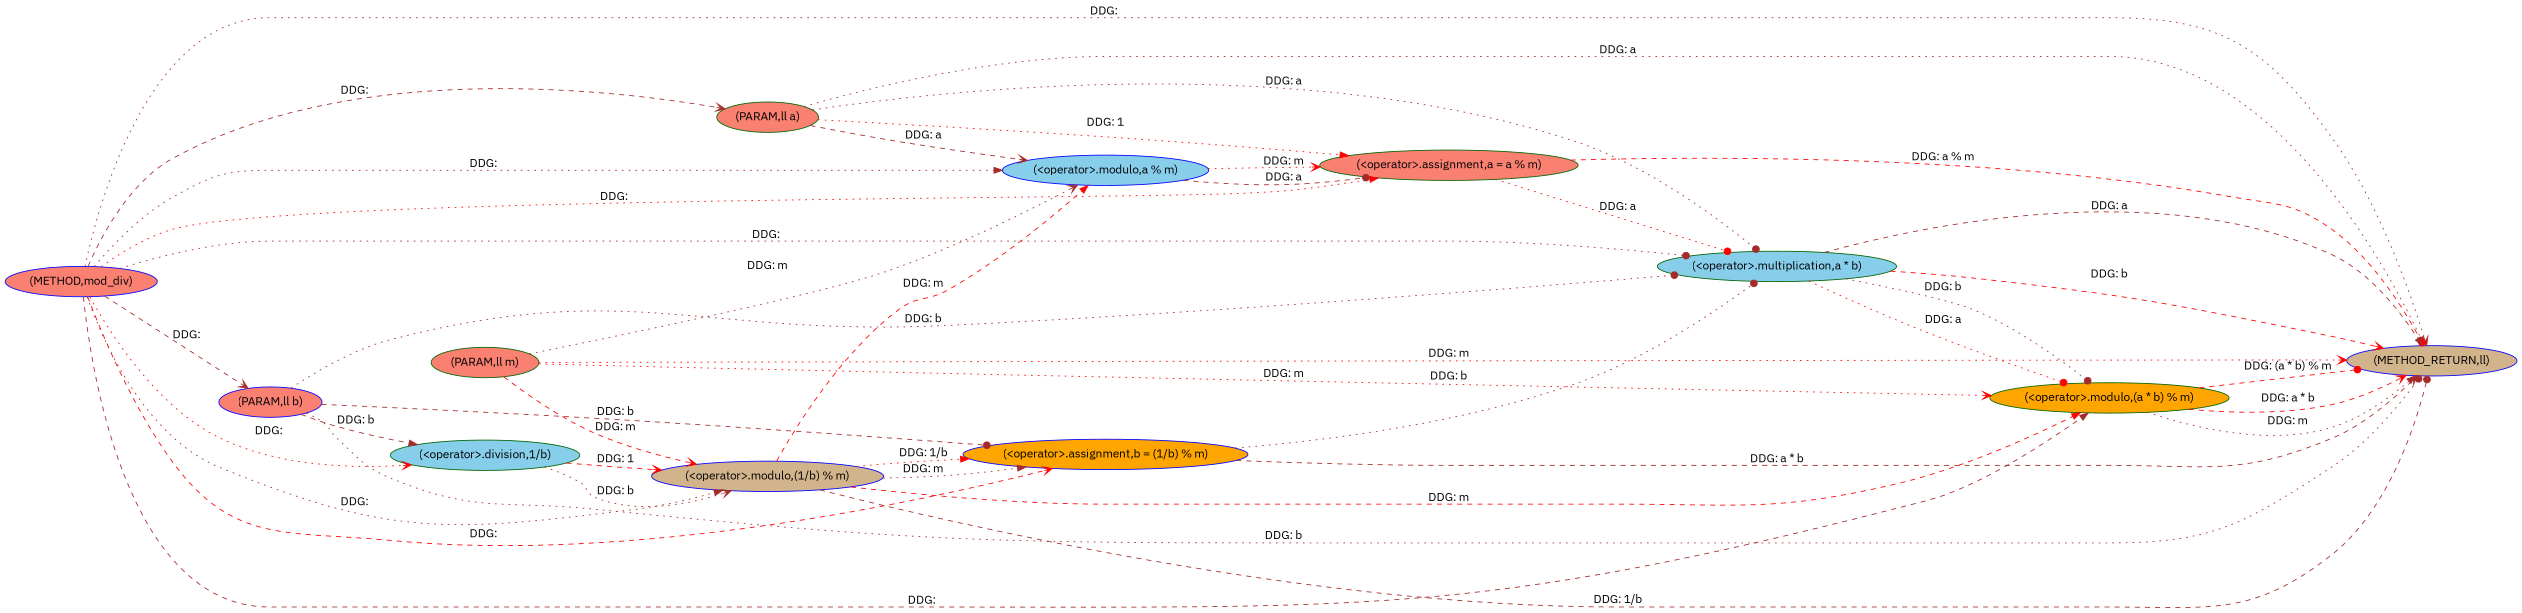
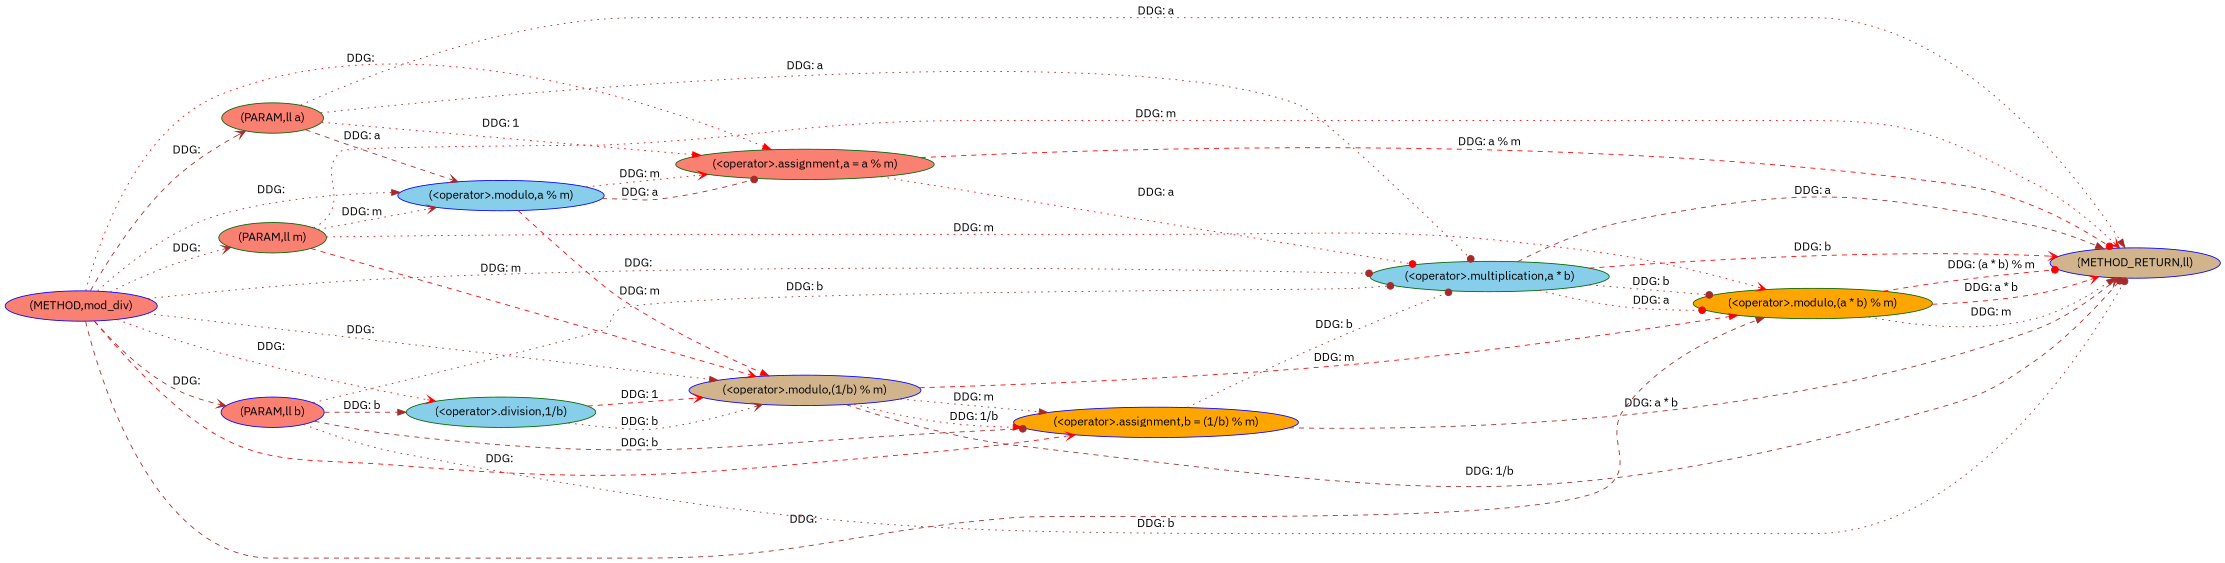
(1267, 18) -> (165, 267)
(909, 303) -> (624, 301)
